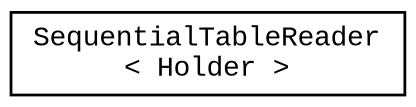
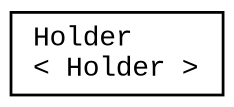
(208, 54) -> (117, 54)
